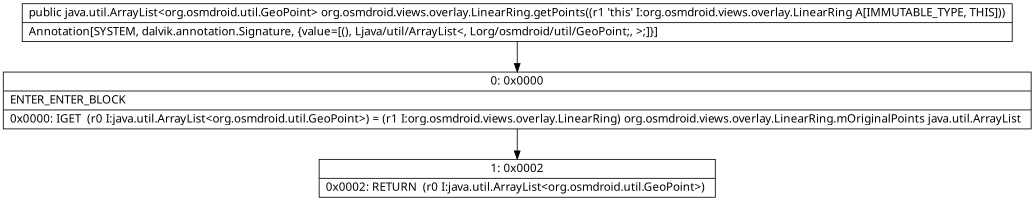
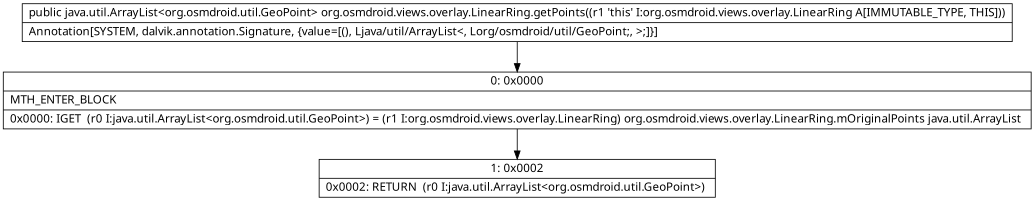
(68, 100) -> (63, 100)
